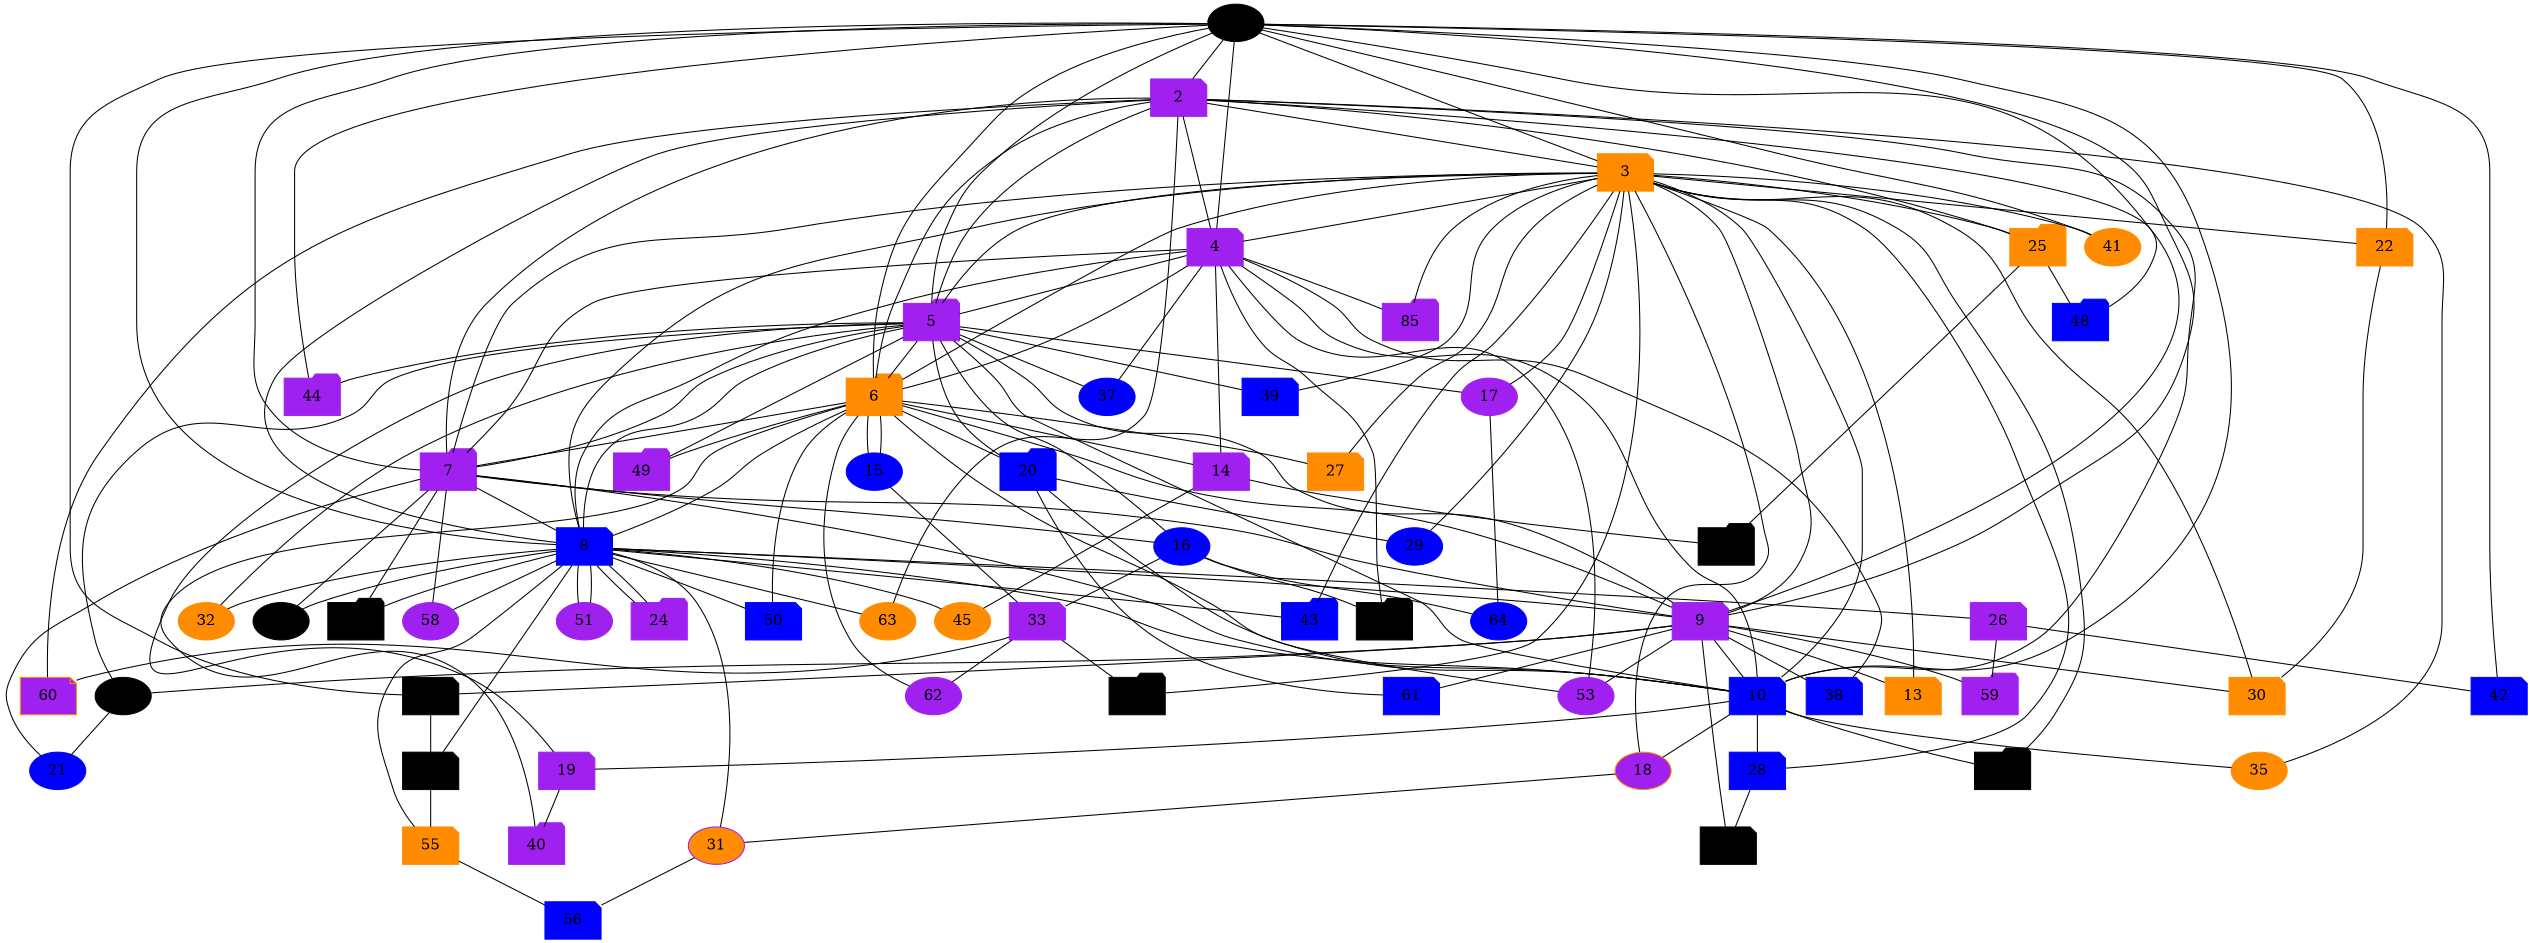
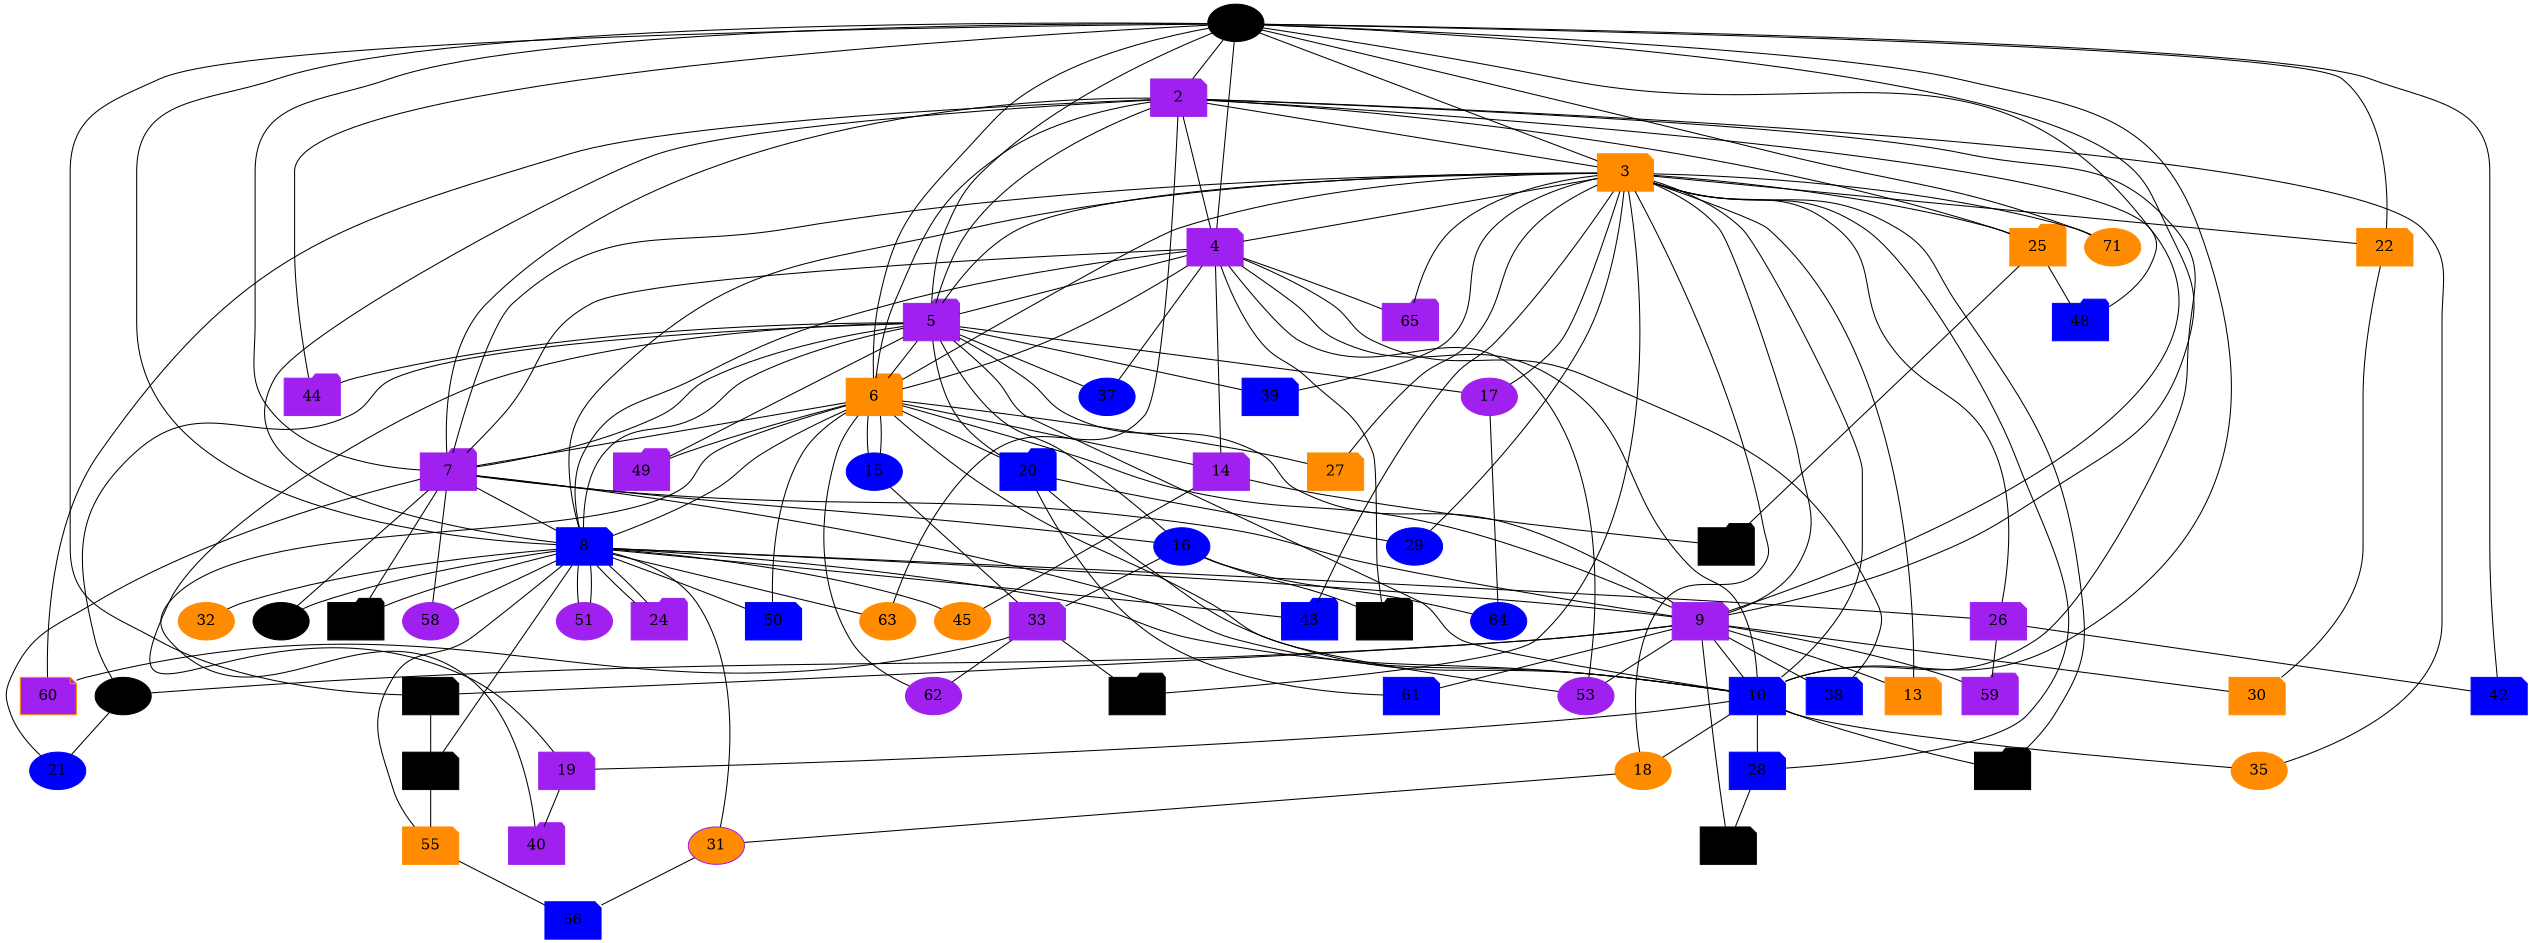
(2113, 247) -> (2113, 247)
(2028, 321) -> (1885, 337)
(1410, 322) -> (1410, 322)
(534, 401) -> none
(1643, 771) -> (1643, 771)
